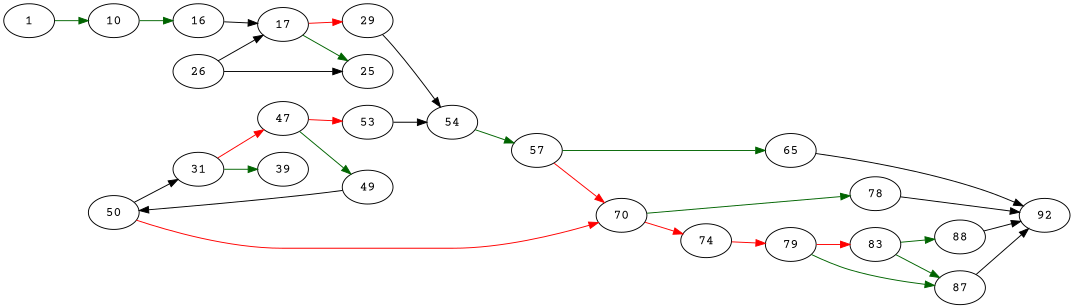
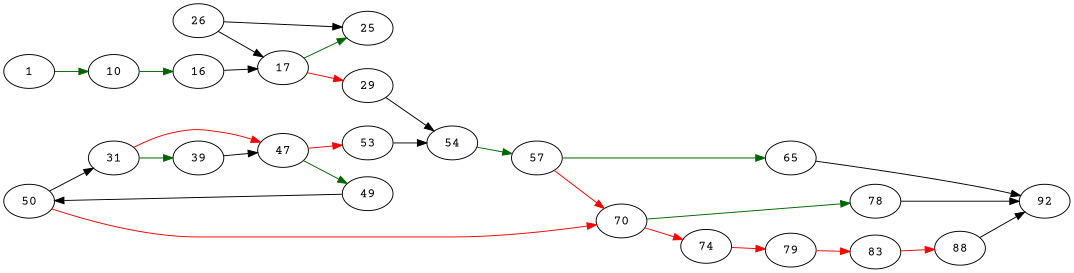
none -> (236, 155)
(913, 241) -> (913, 250)
(960, 288) -> none
